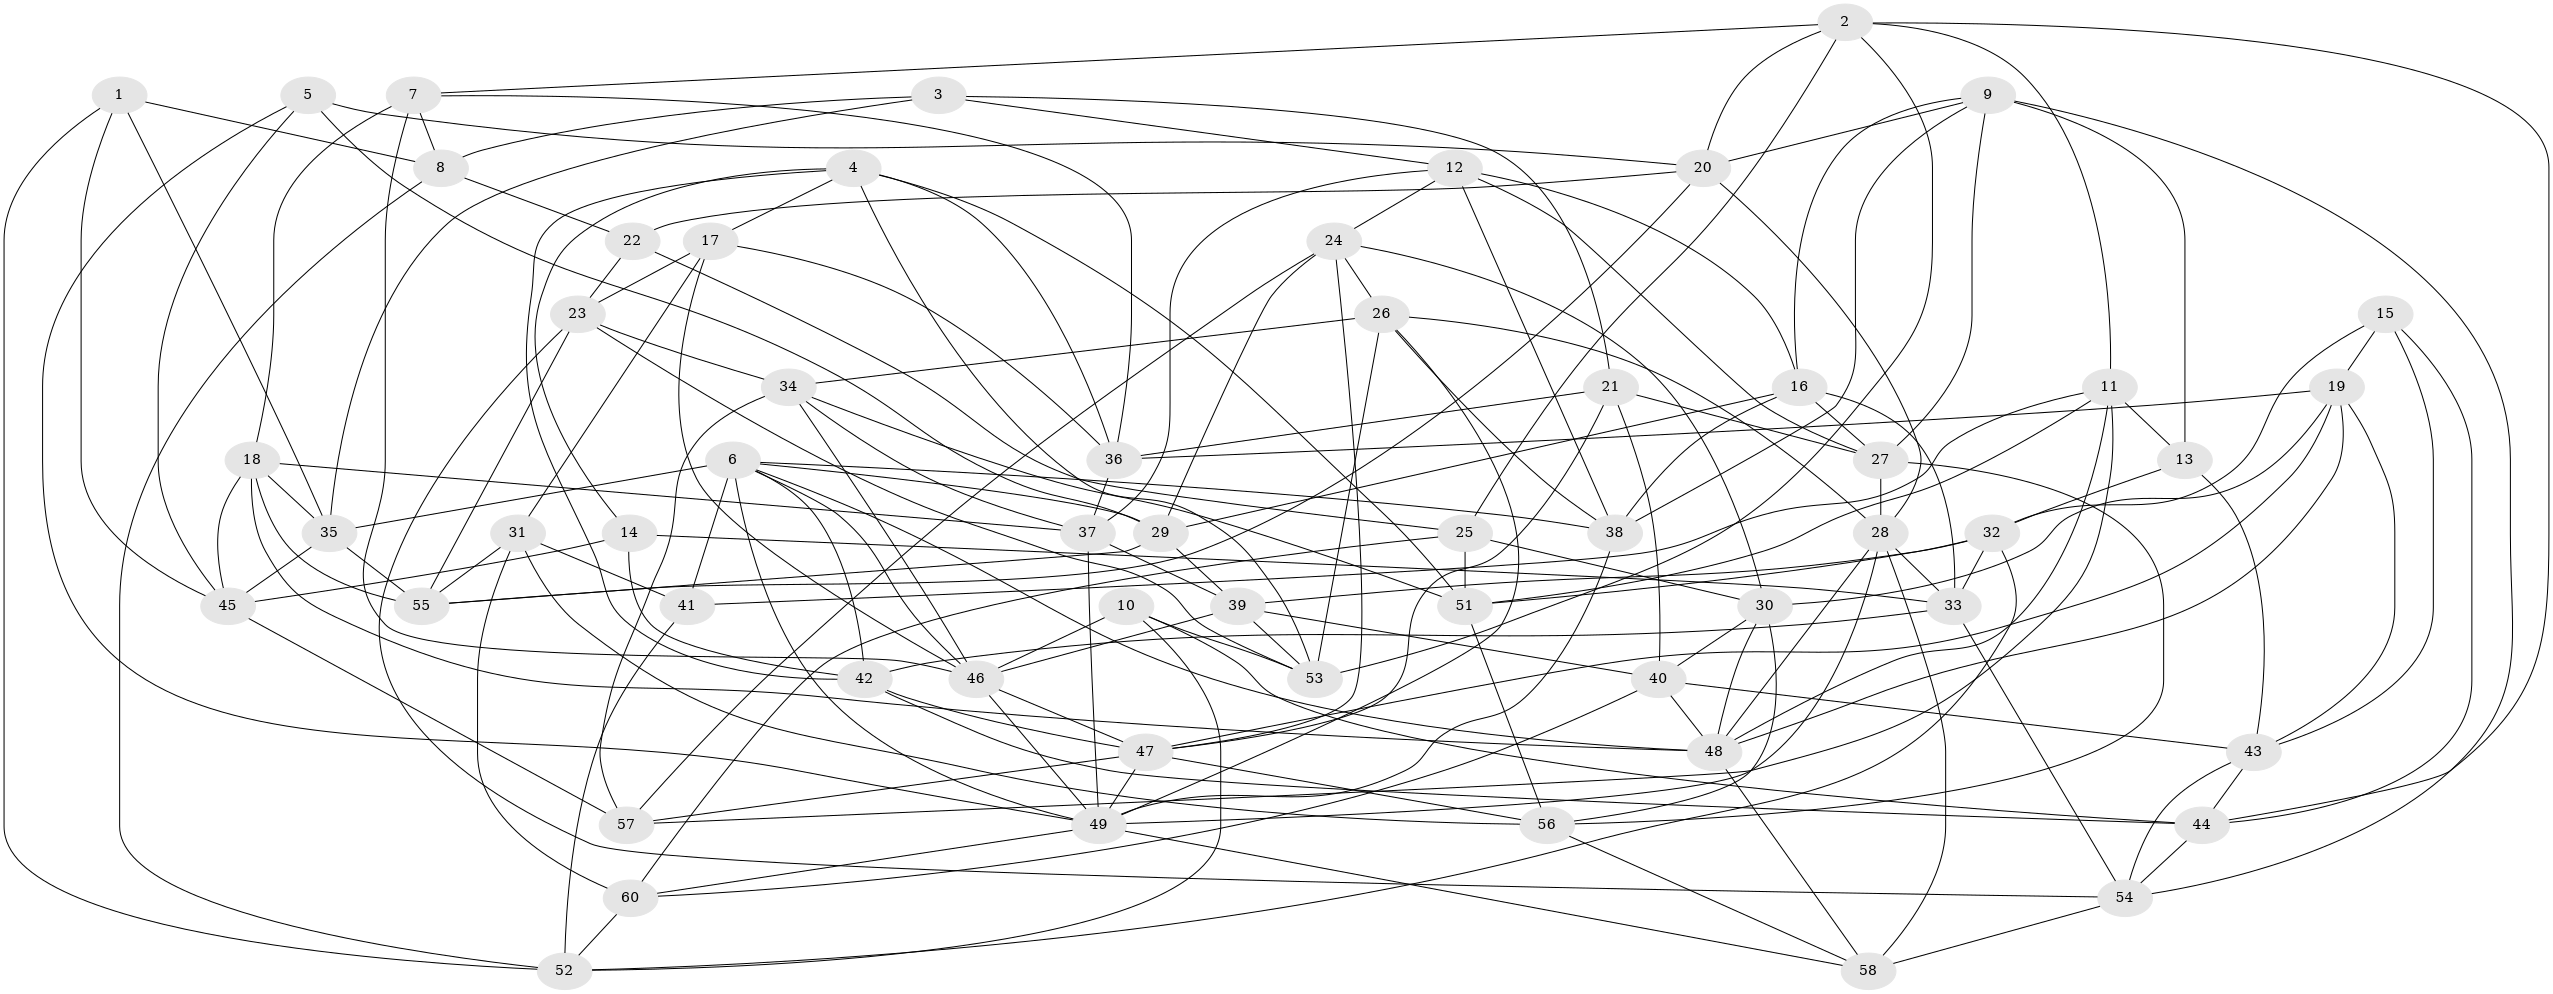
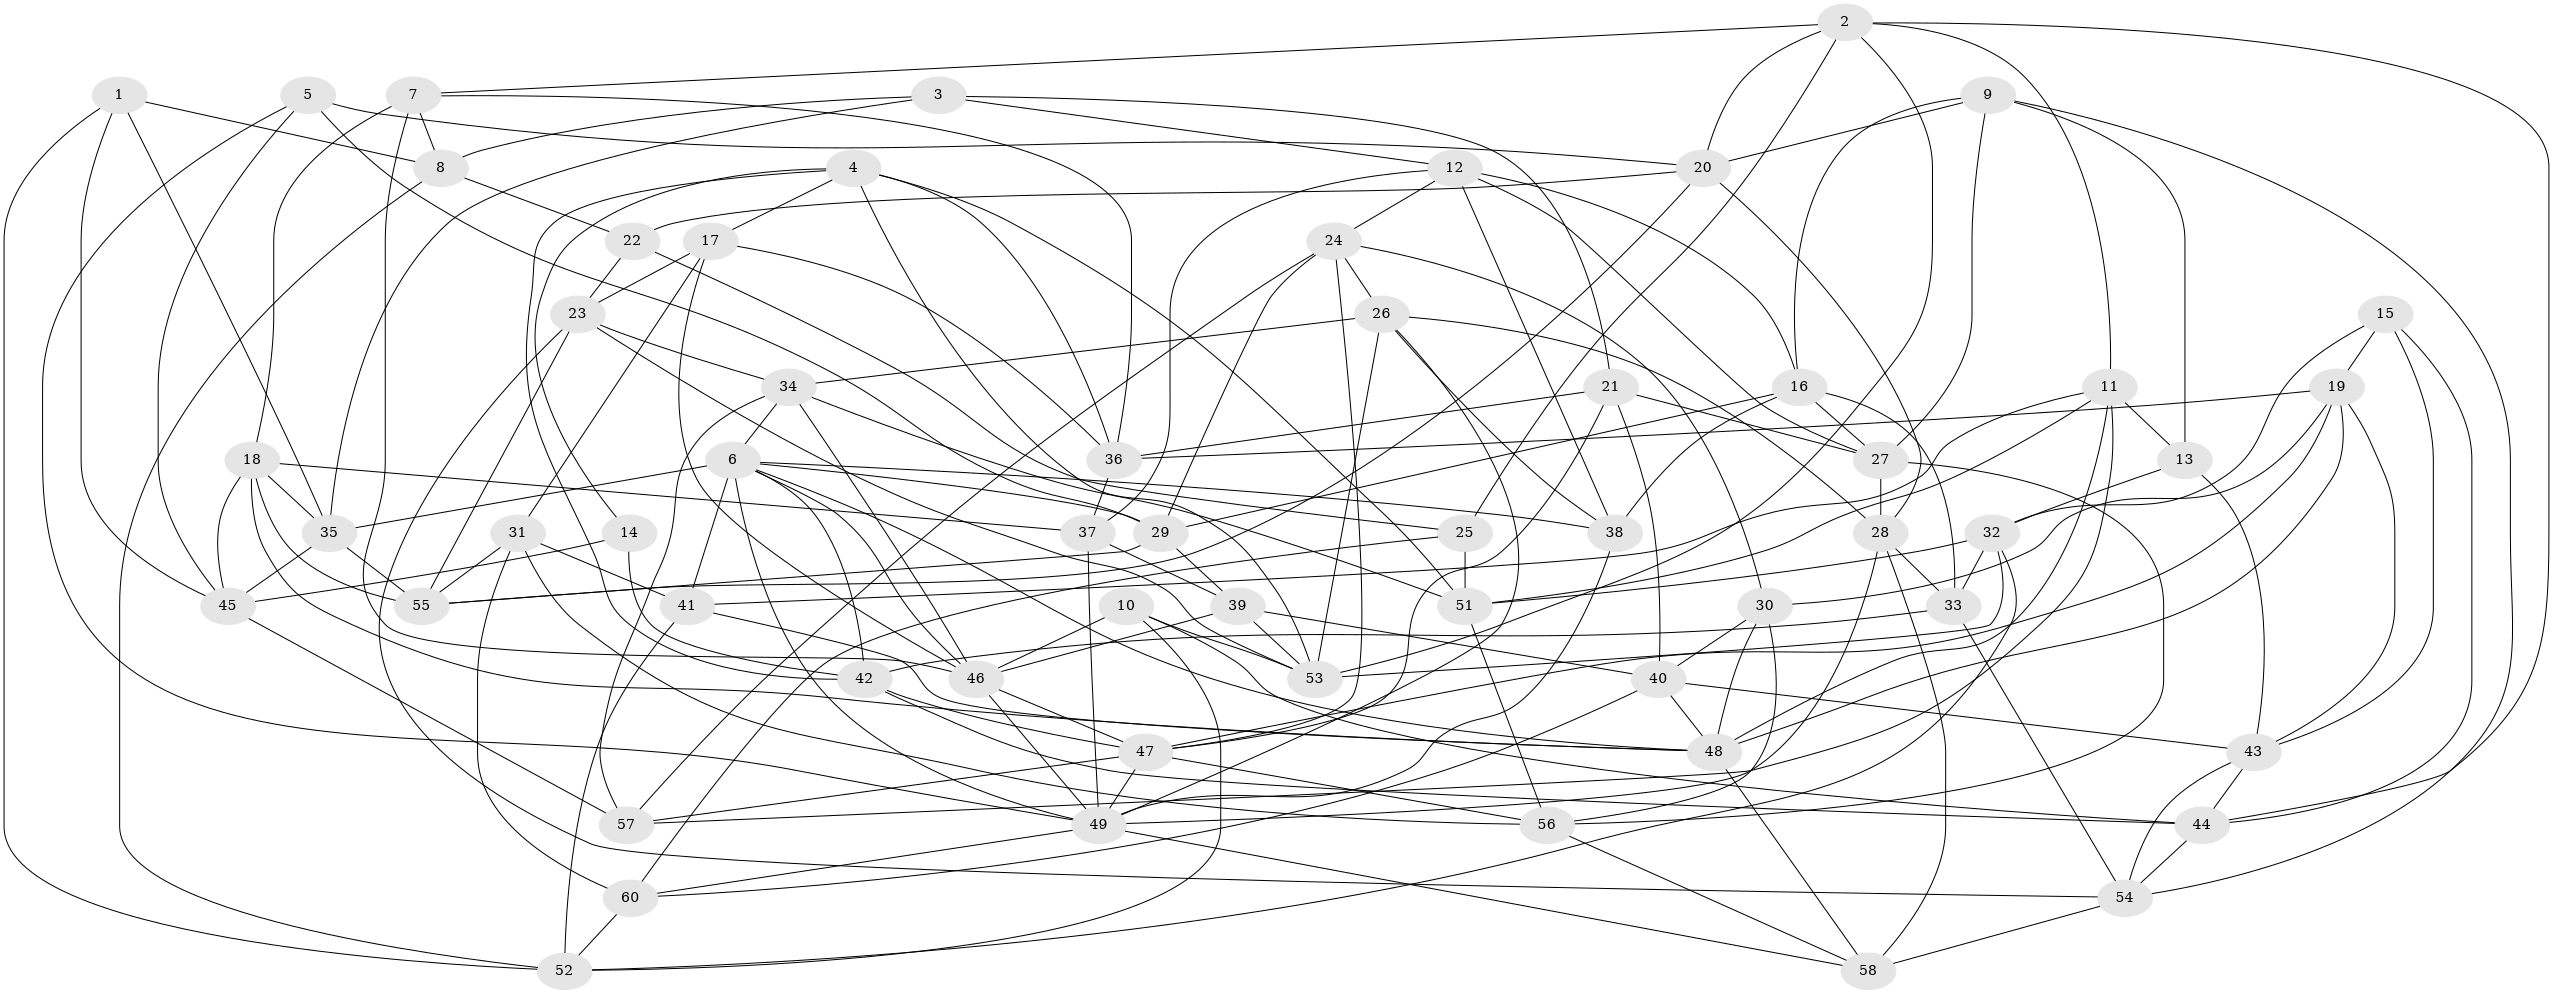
(1856, 350) -> none
(896, 461) -> (764, 420)
(1292, 563) -> none
(1615, 570) -> none
(1705, 574) -> (1795, 646)
(1798, 643) -> (966, 704)
